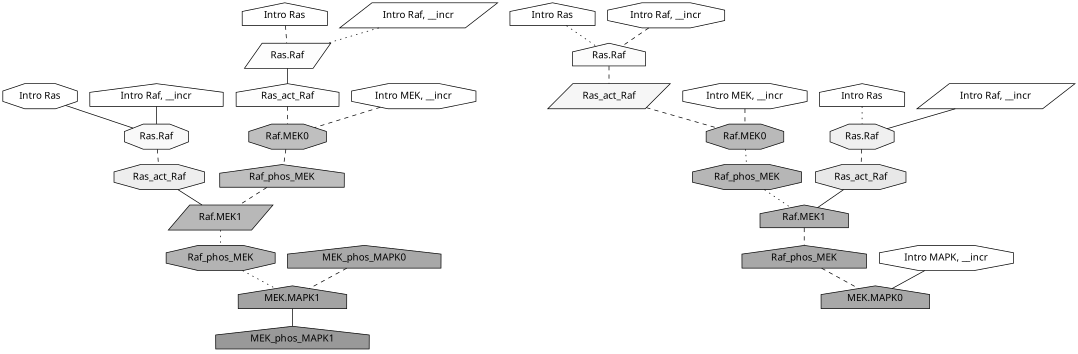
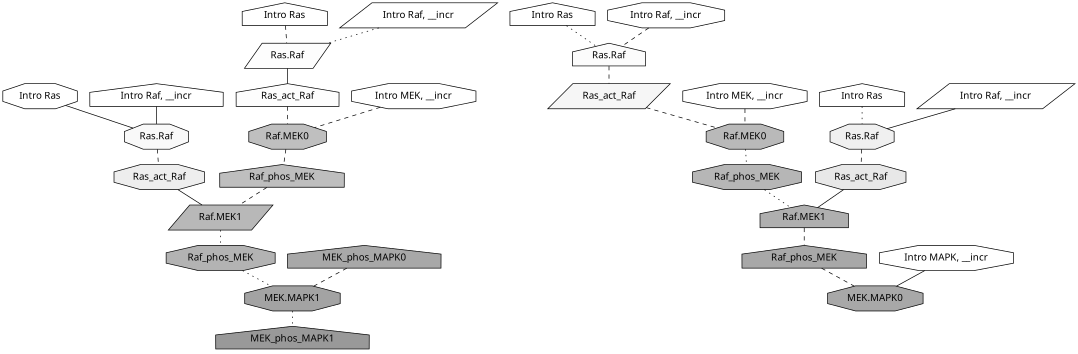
(292, 298) -> (292, 298)
(875, 298) -> (875, 298)
(292, 317) -> (292, 319)
